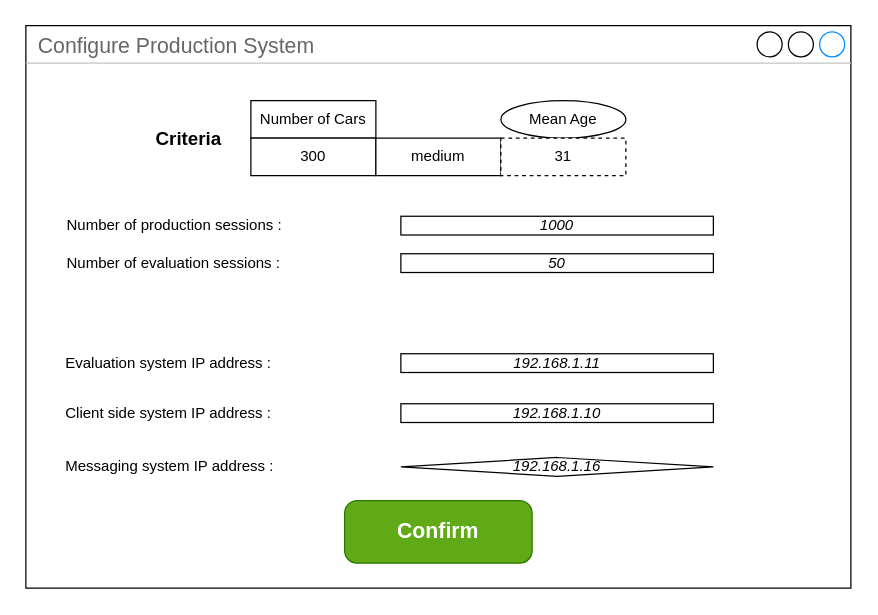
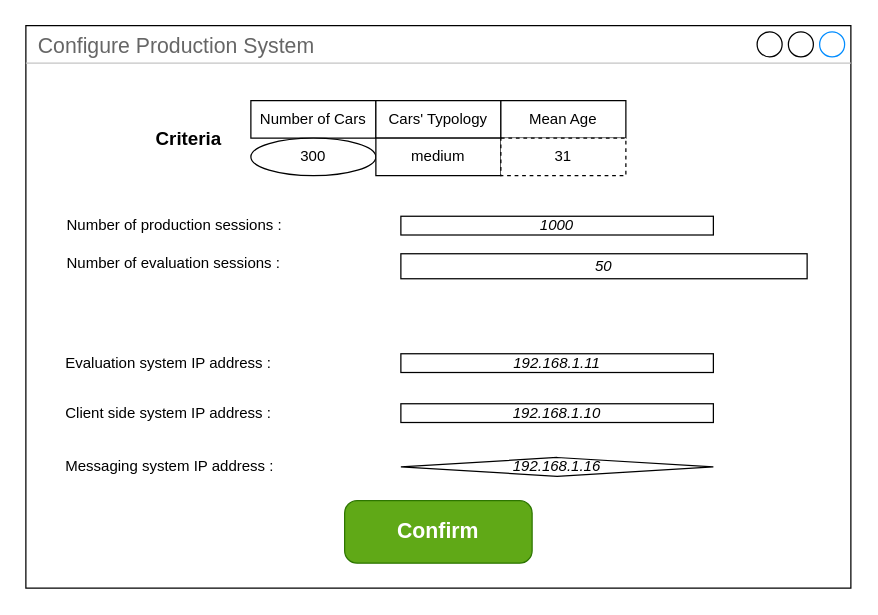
none -> (438, 119)
(563, 119) -> (563, 119)
(313, 157) -> (313, 157)
(557, 263) -> (604, 266)
